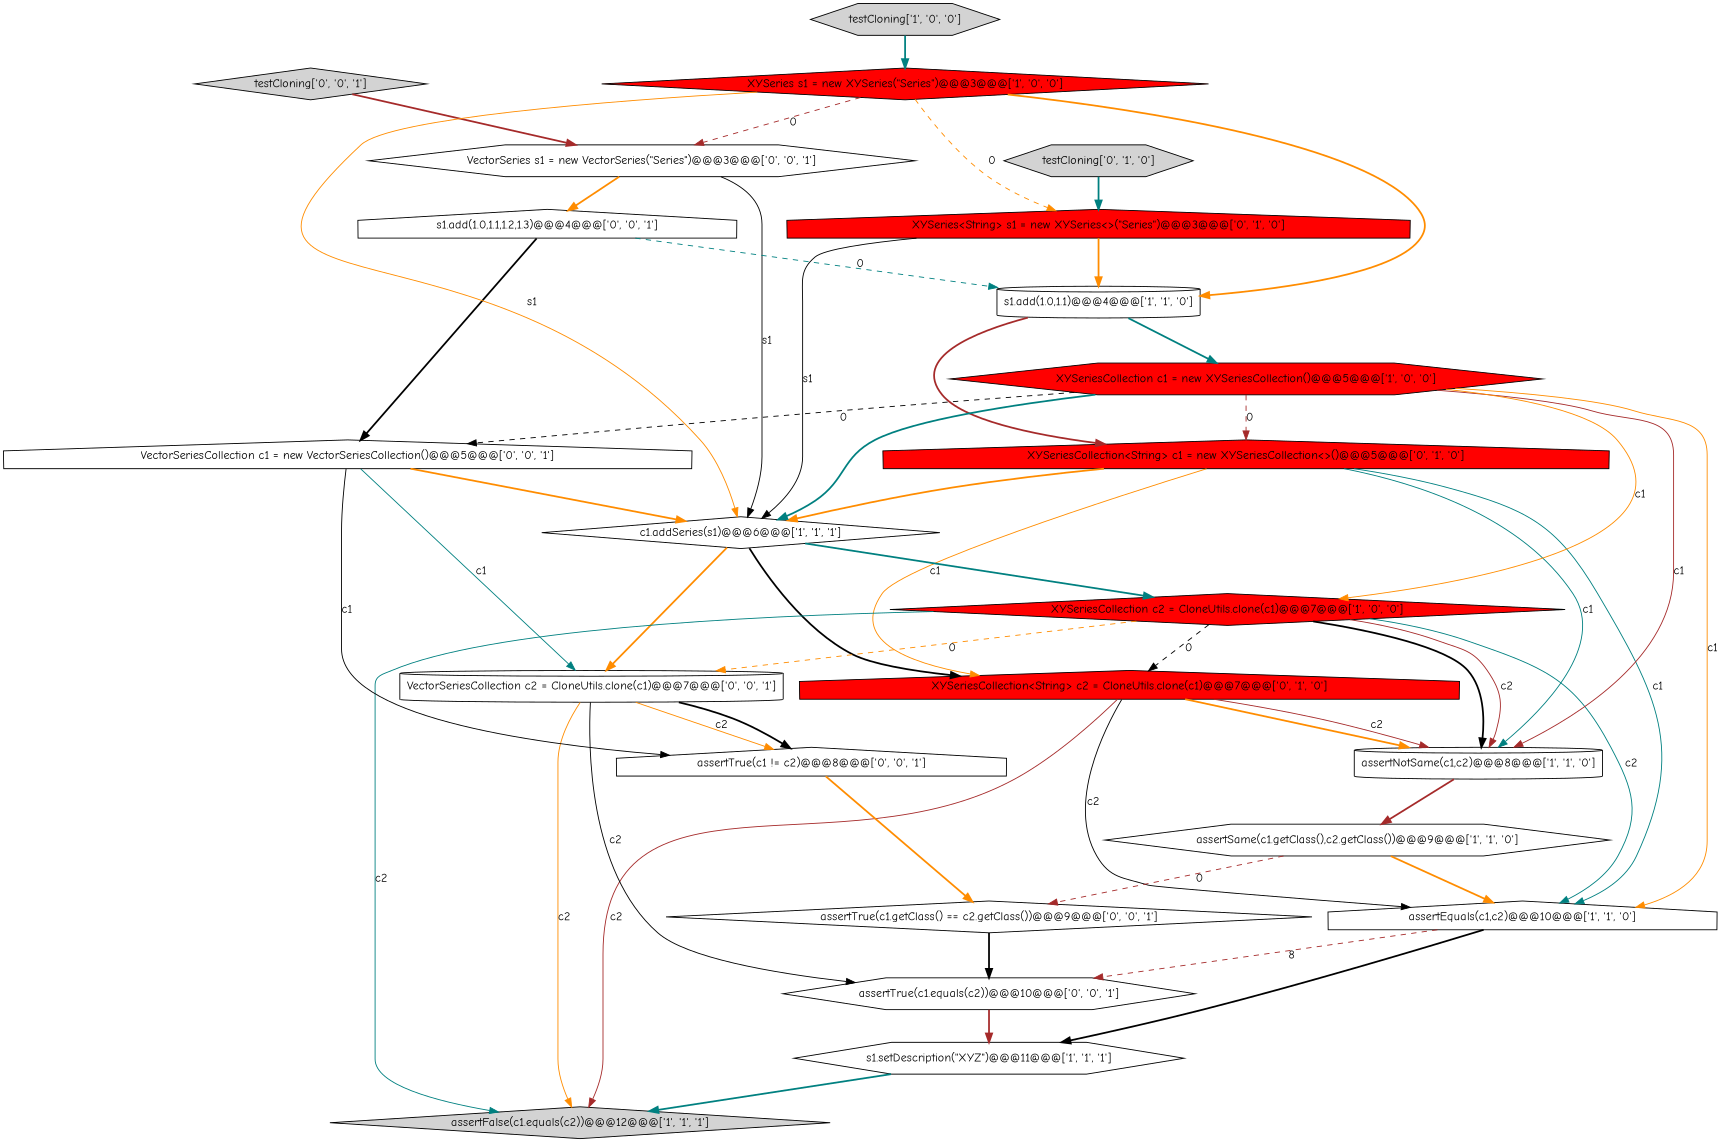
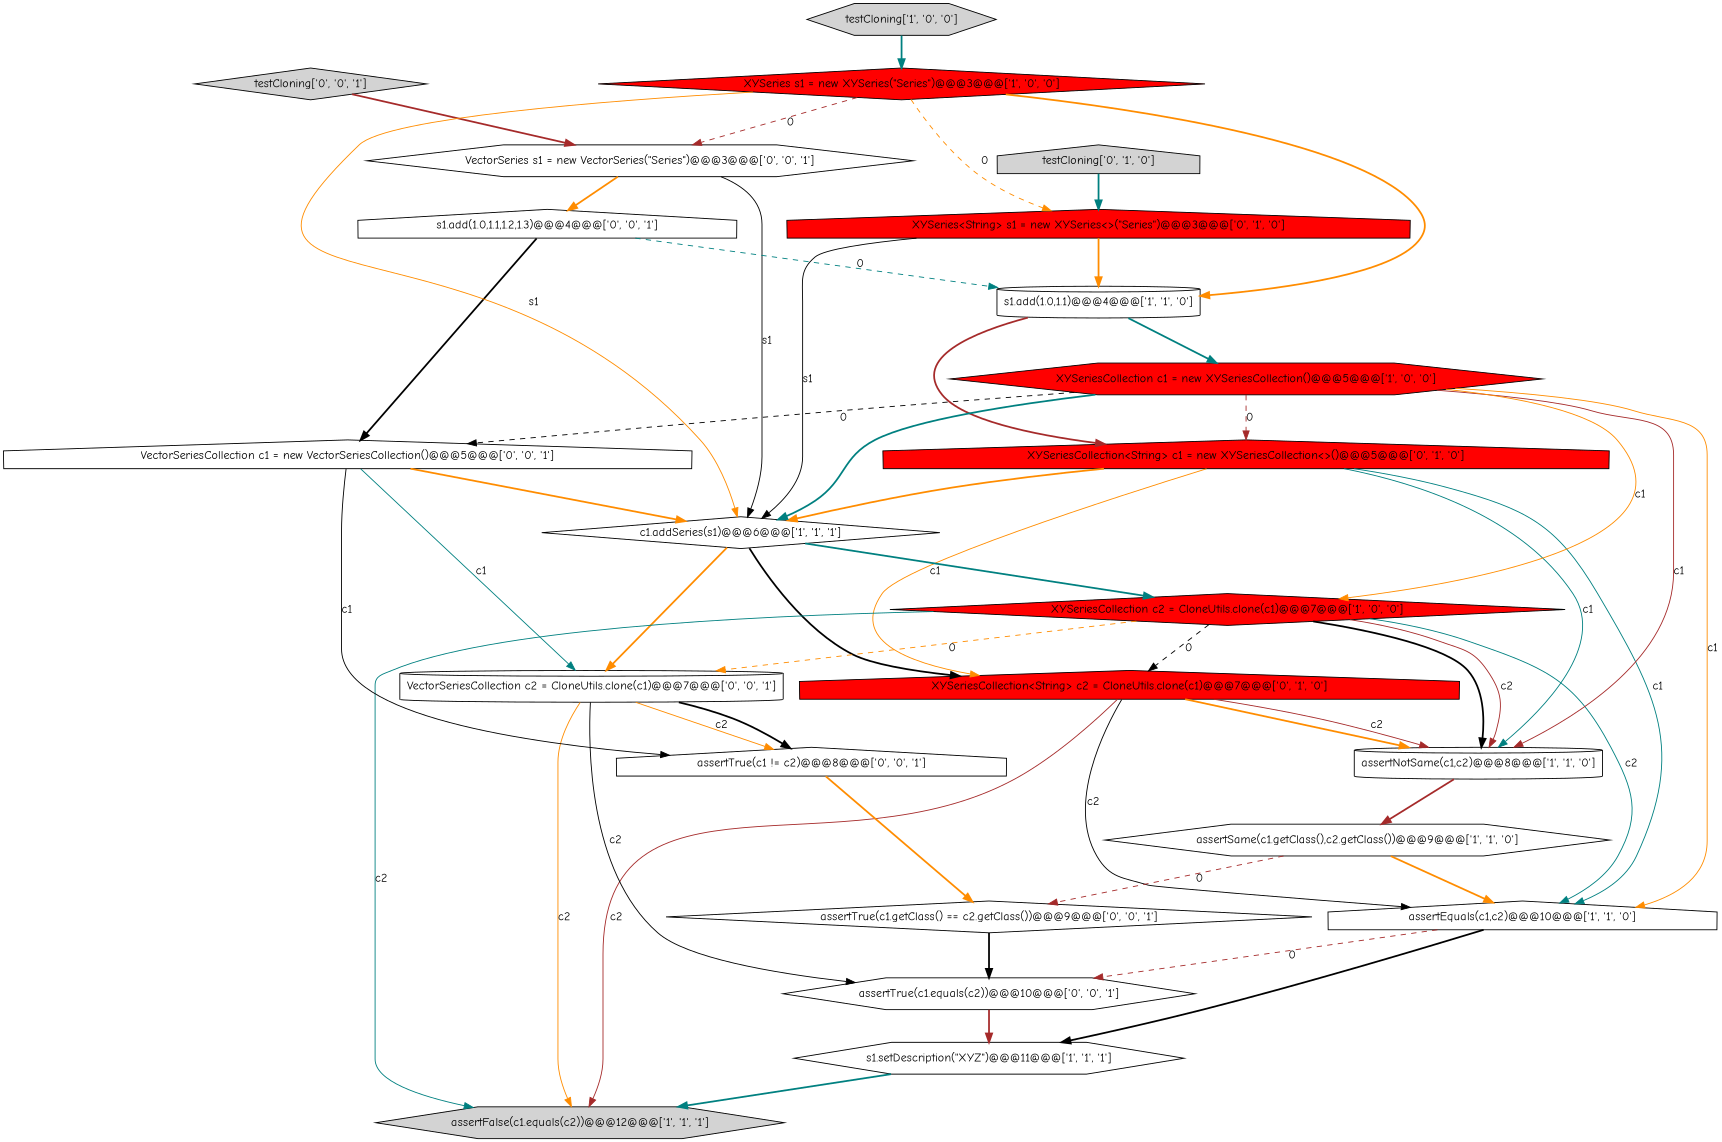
(1099, 161) -> (1099, 161)
(1292, 955) -> (1292, 955)
(580, 1123) -> (580, 1123)
